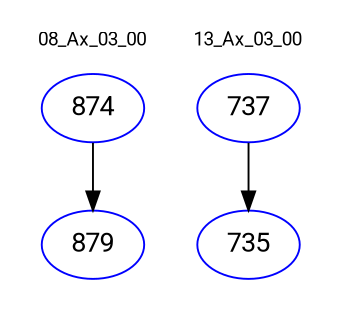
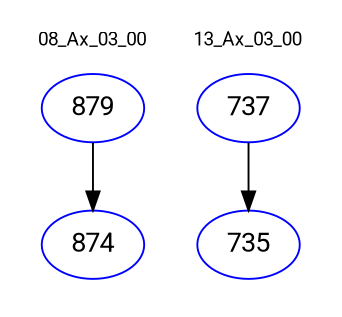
(93, 167) -> (93, 167)
